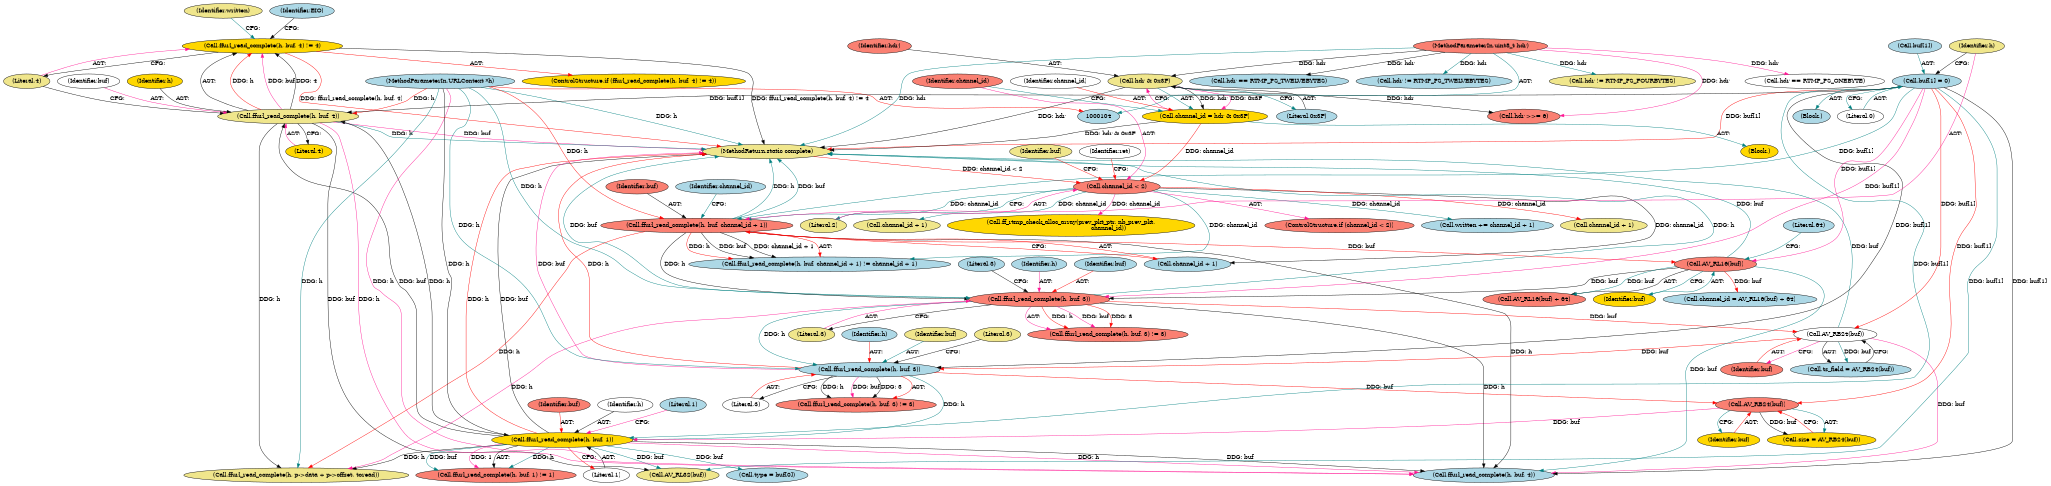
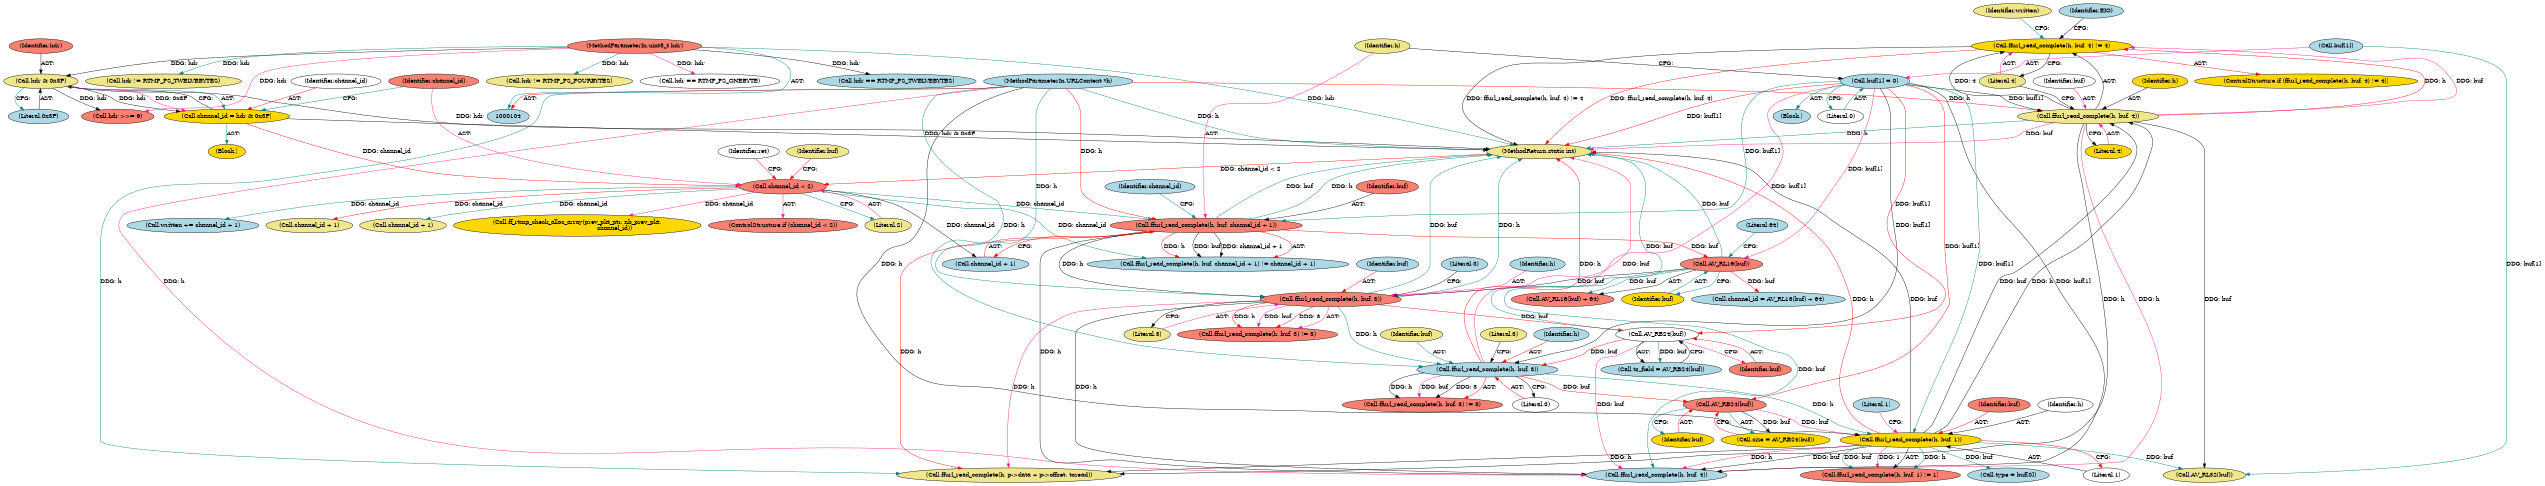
(1920, 62) -> (2098, 56)
(1434, 81) -> (163, 81)
(1154, 101) -> (144, 91)
(767, 152) -> (1539, 152)
(1509, 460) -> (2506, 315)
